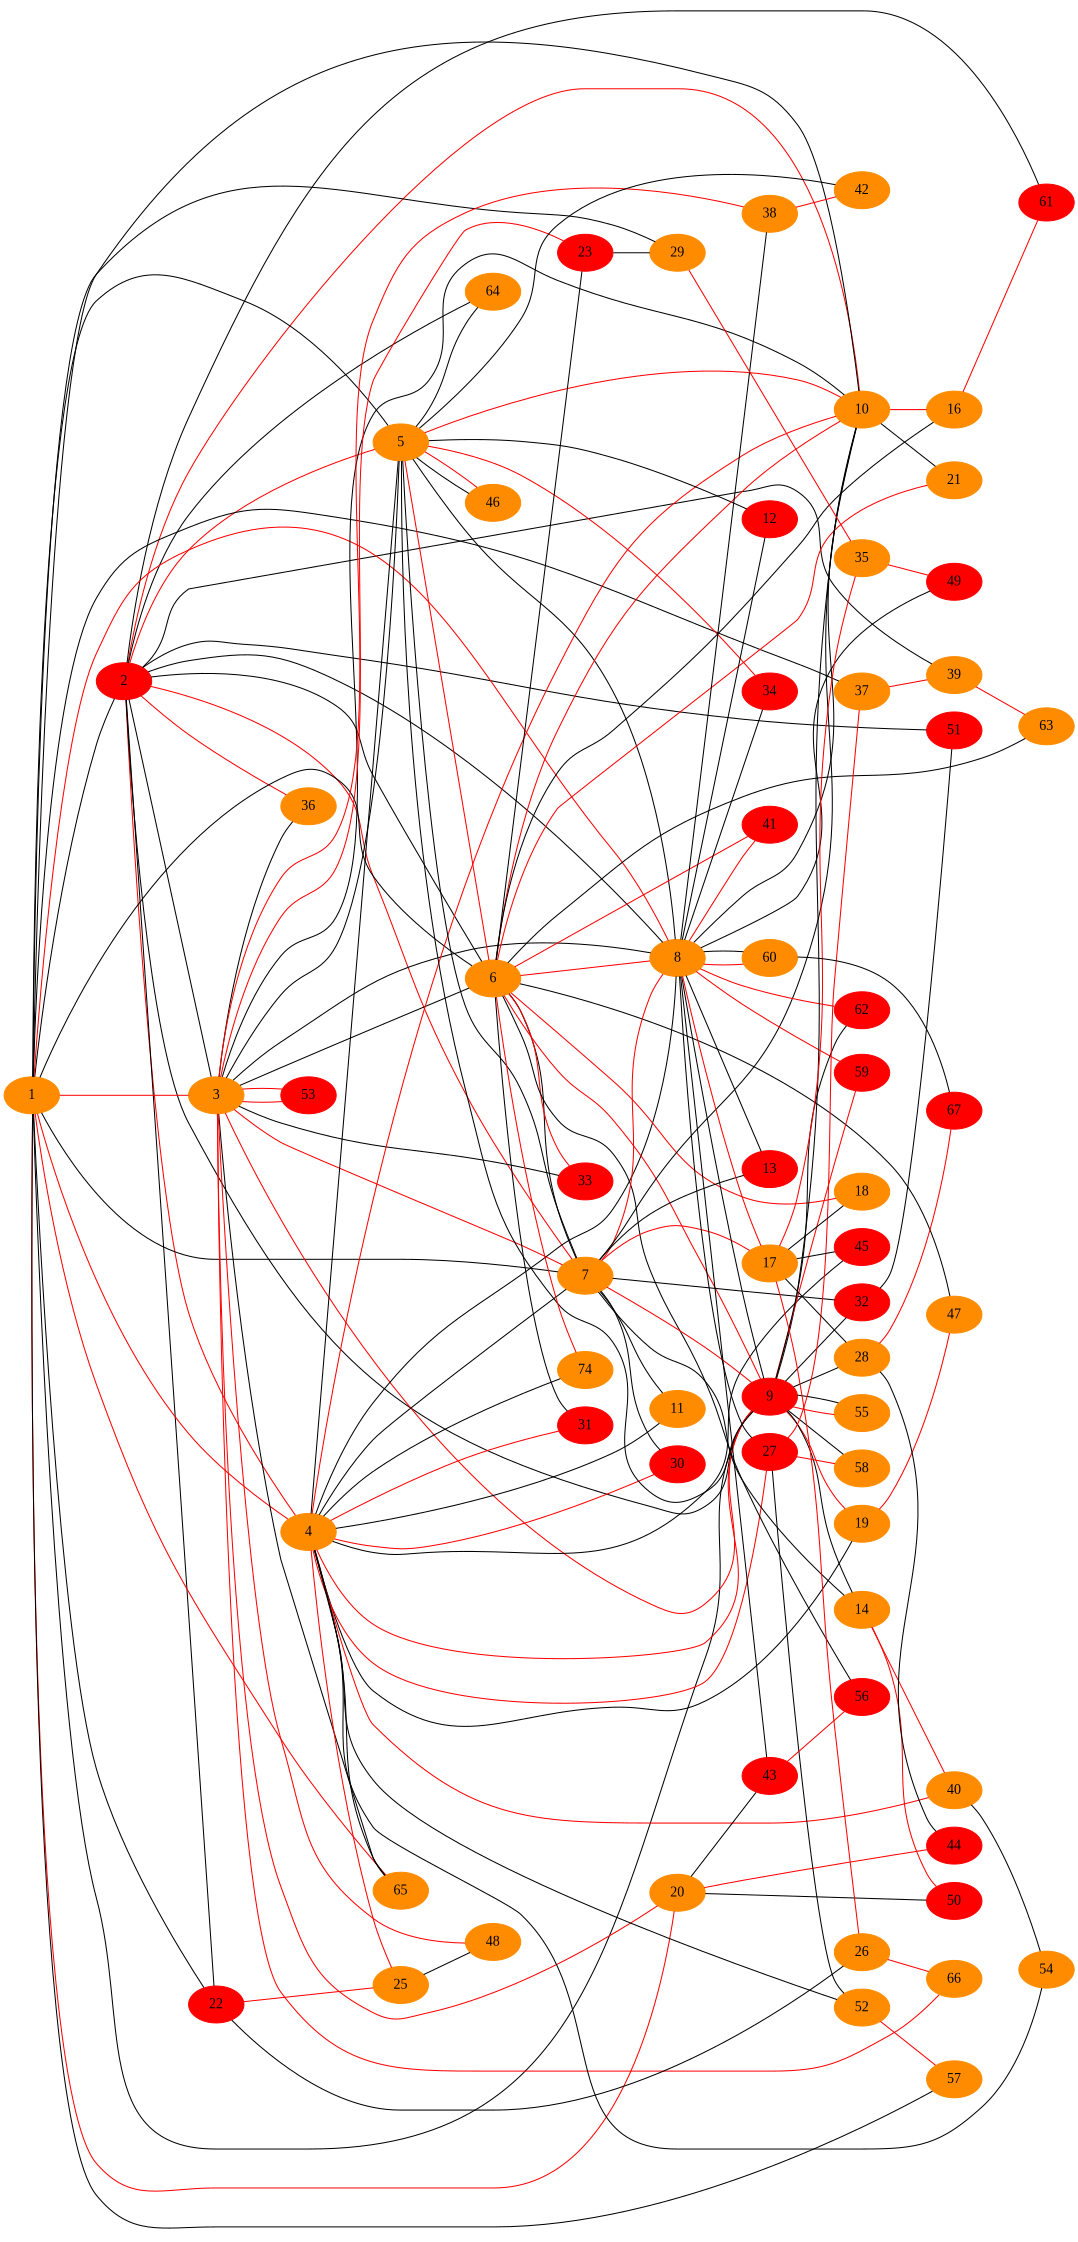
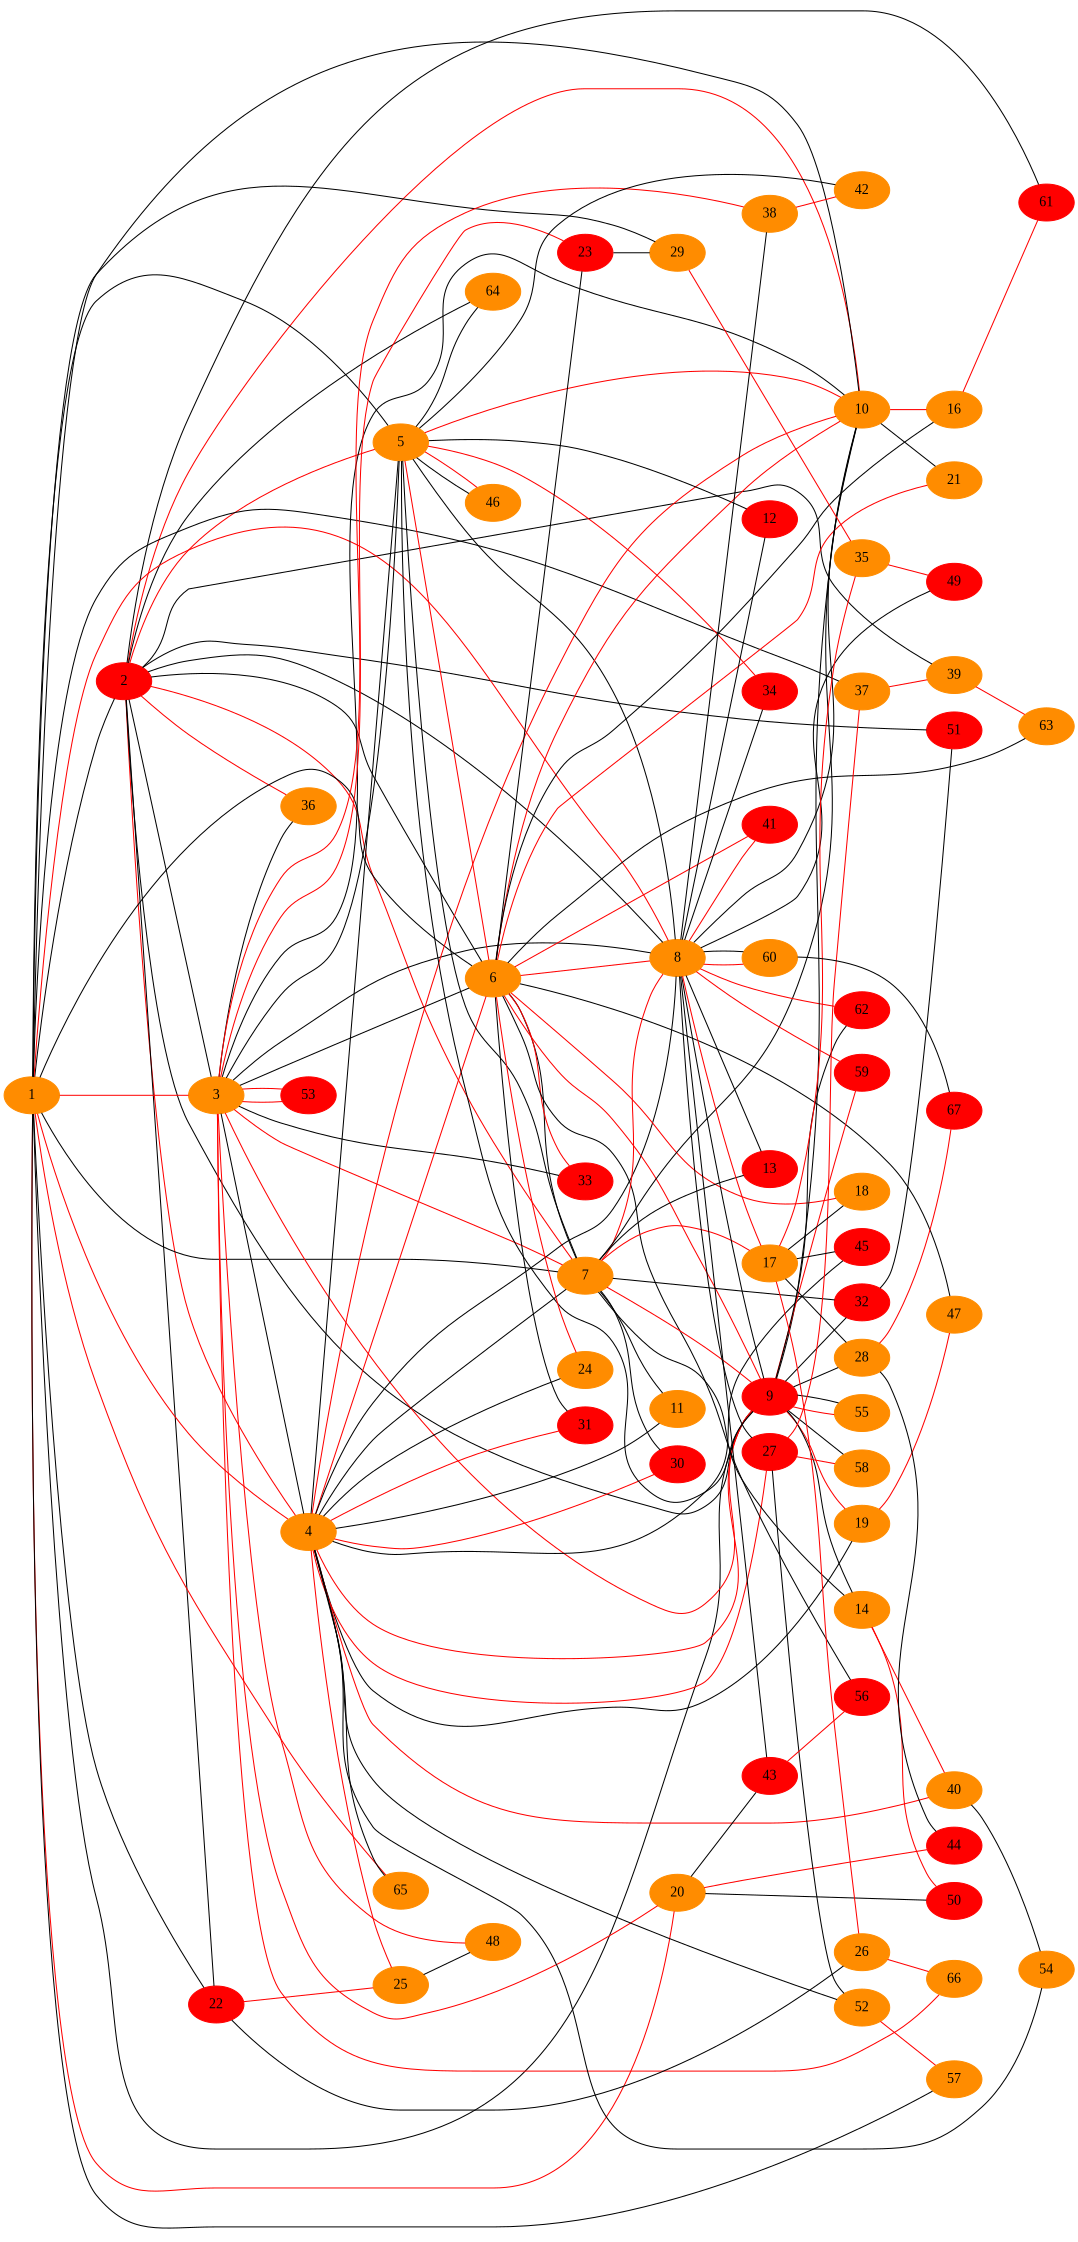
none -> (397, 1268)
(585, 1370) -> (585, 1370)
(266, 1483) -> (262, 1314)
